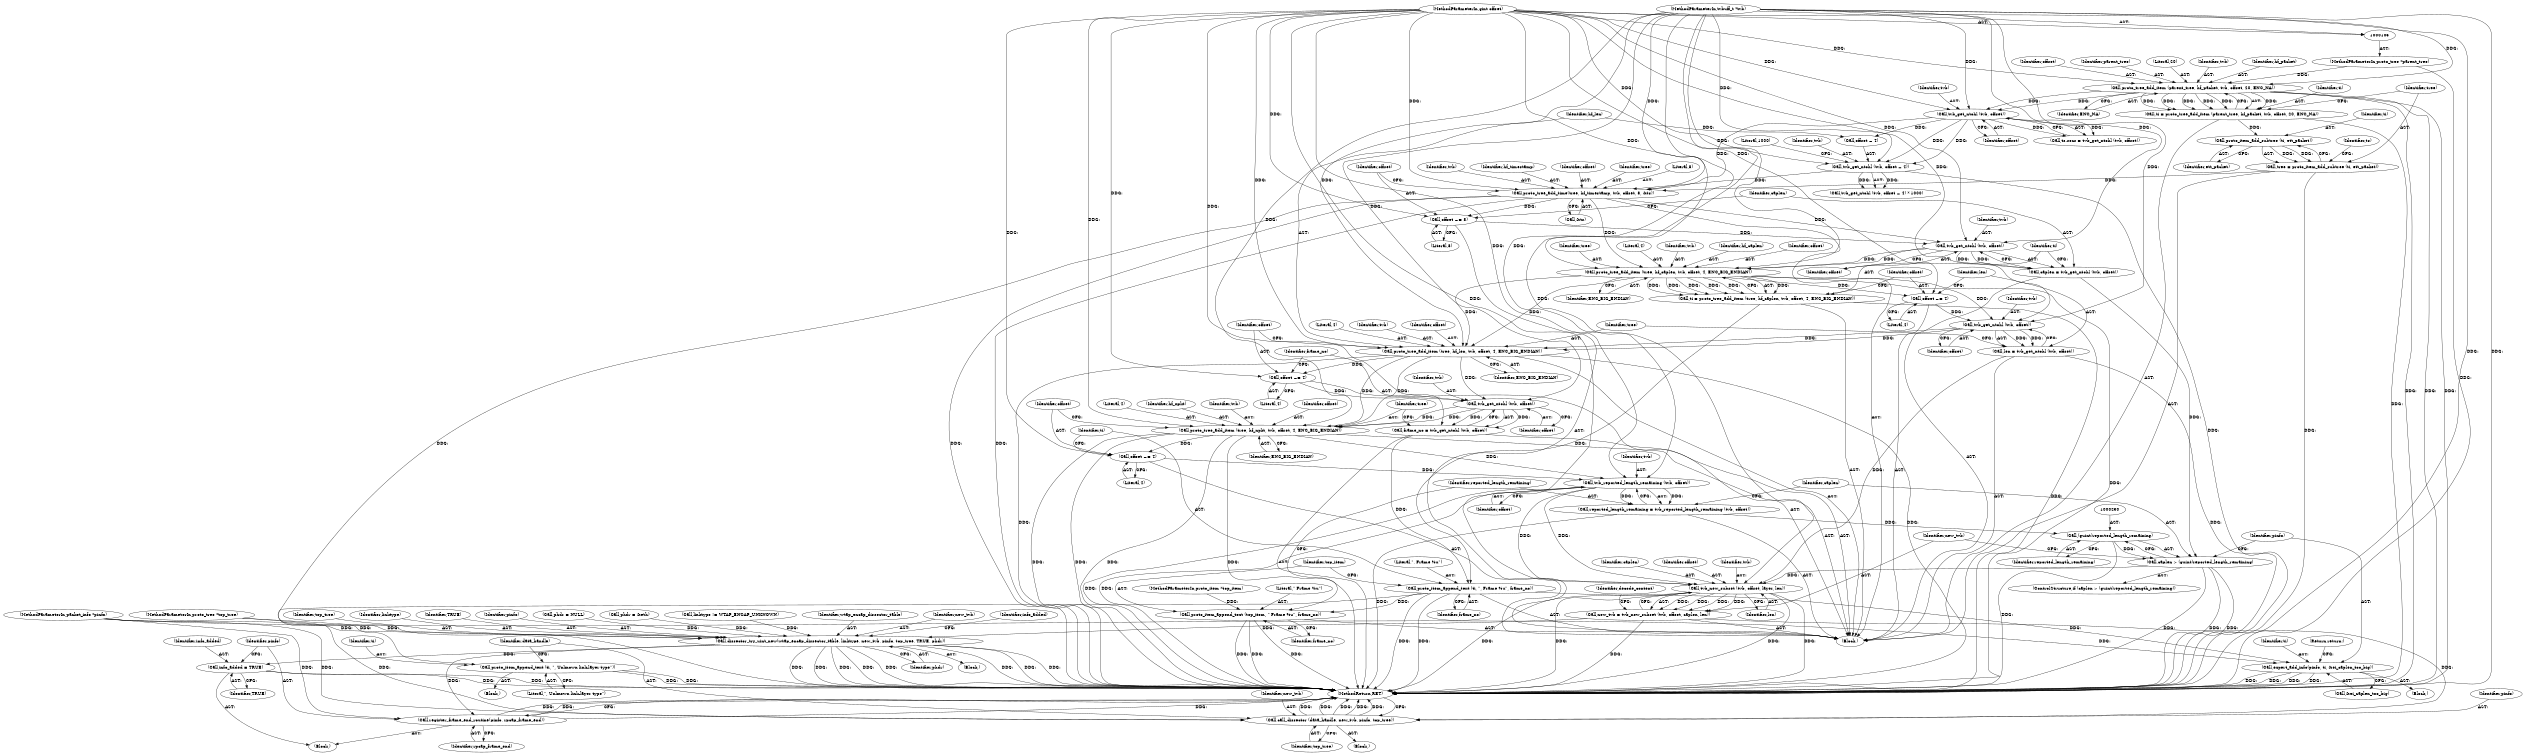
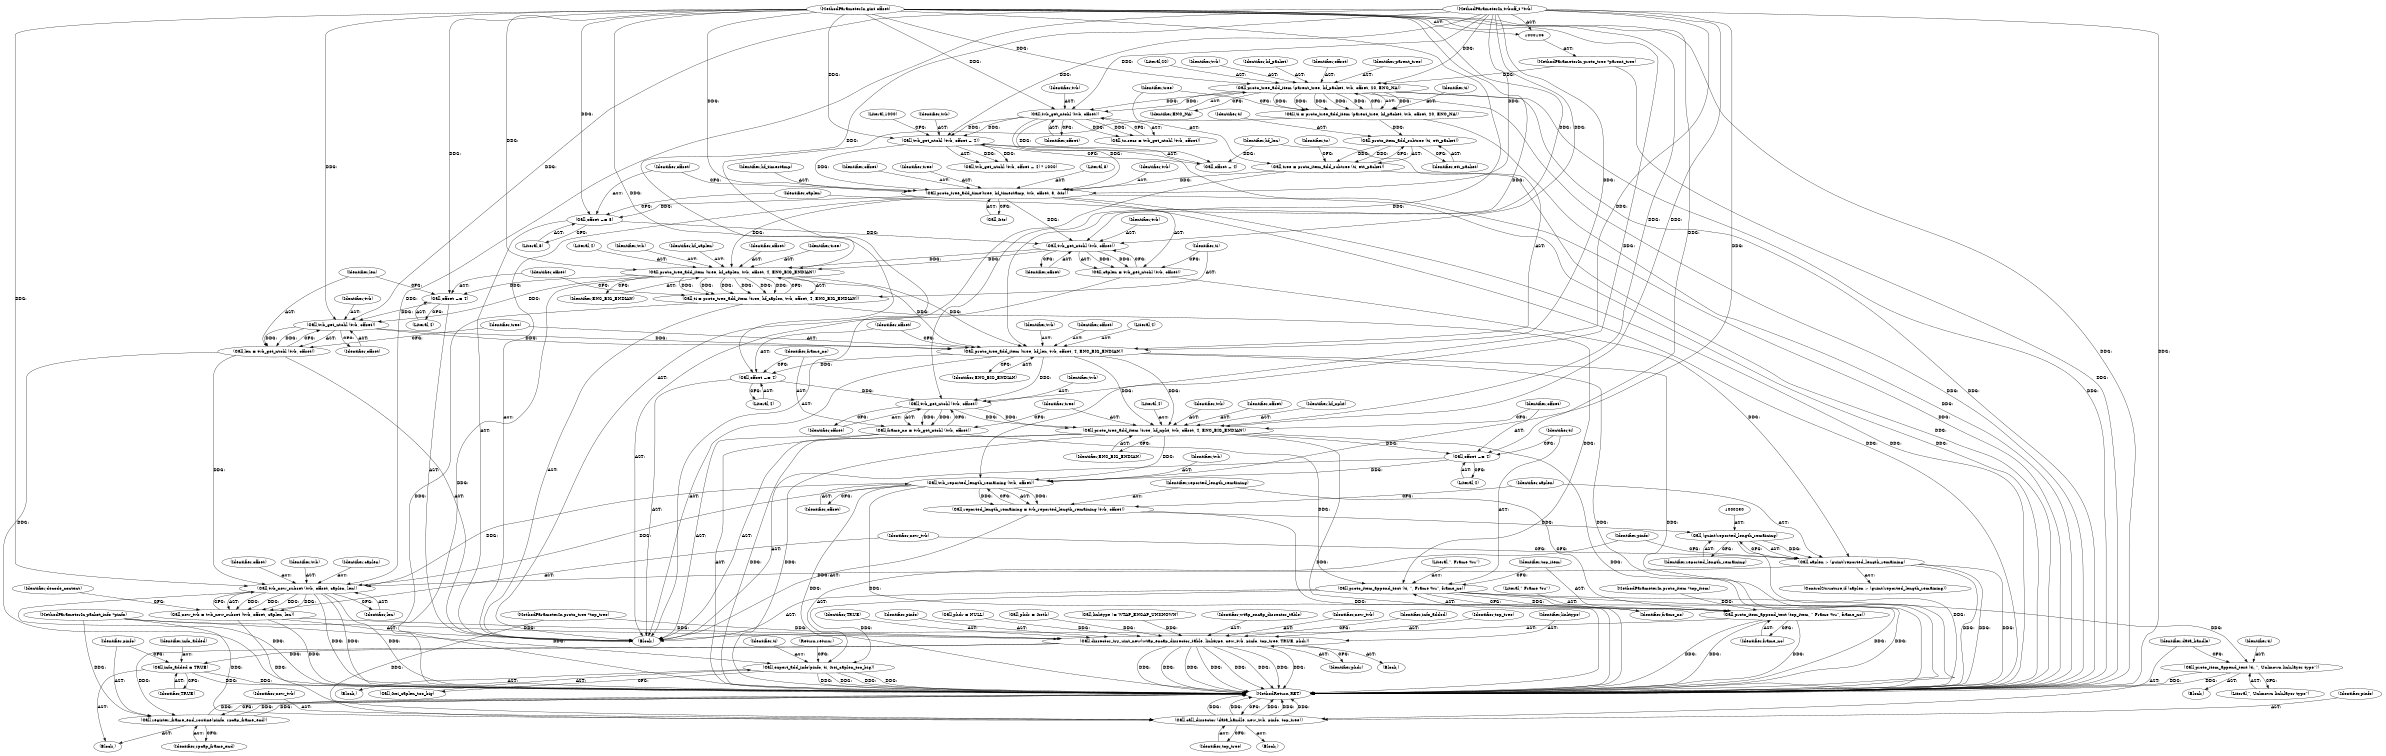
none -> (1086, 156)
(1737, 589) -> (307, 589)
